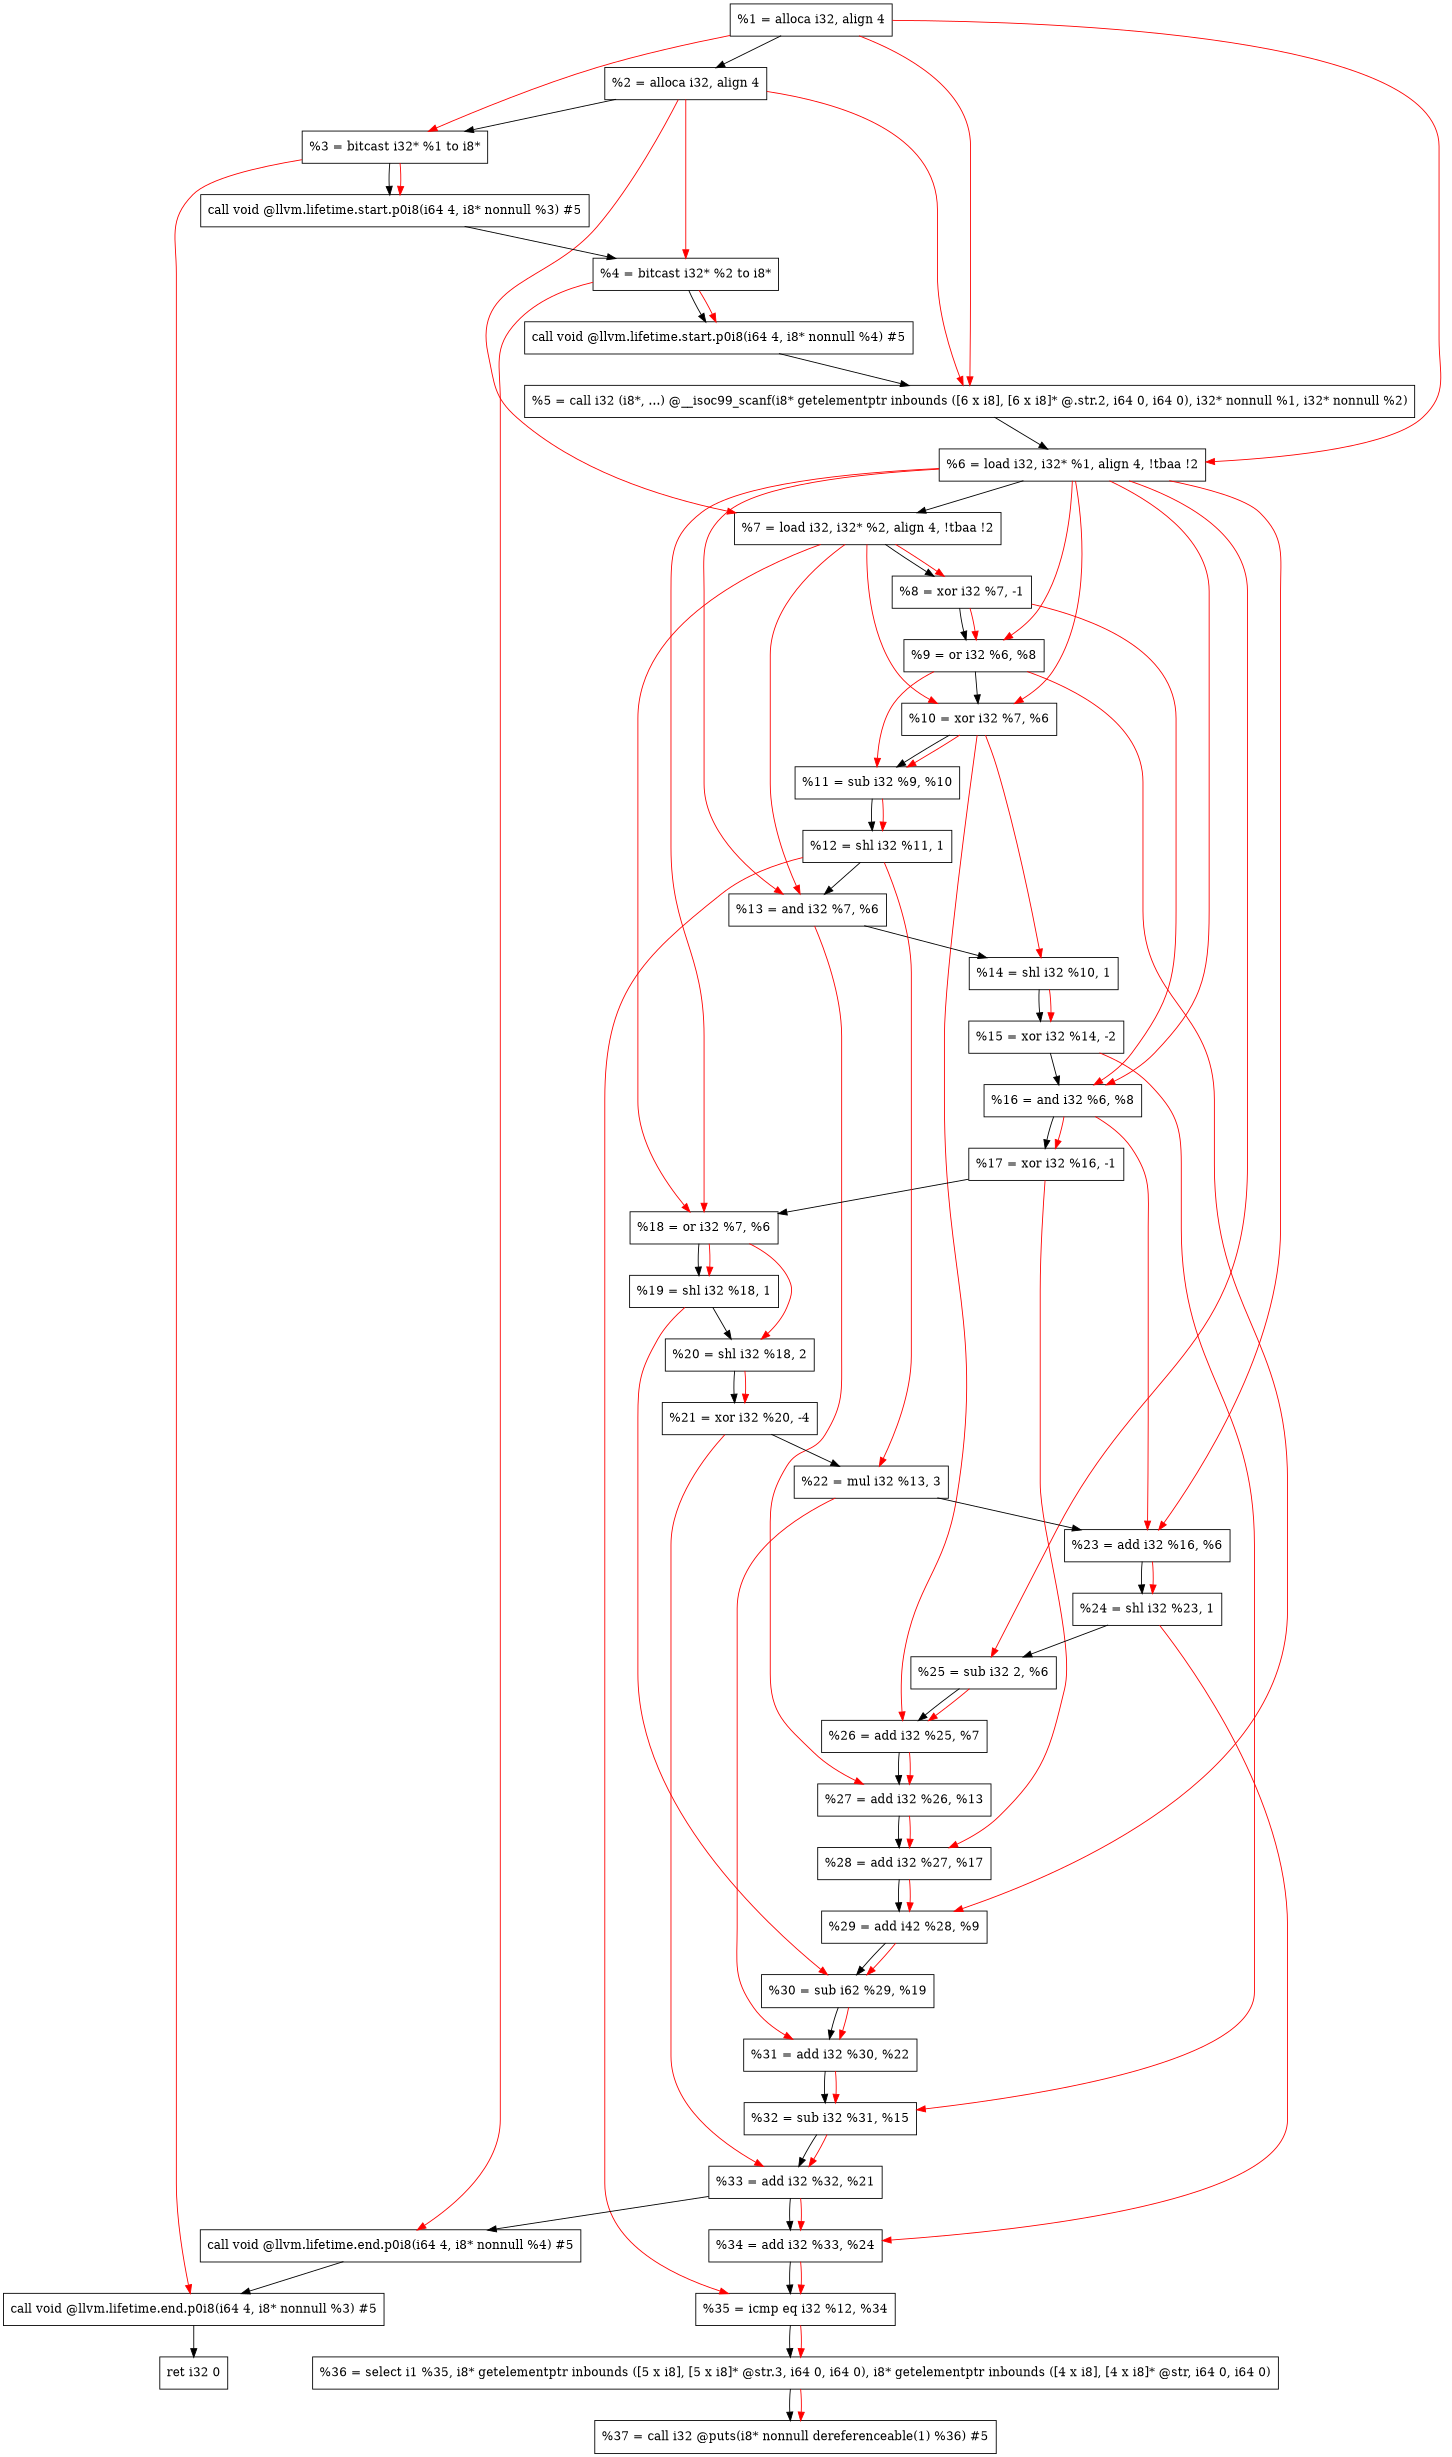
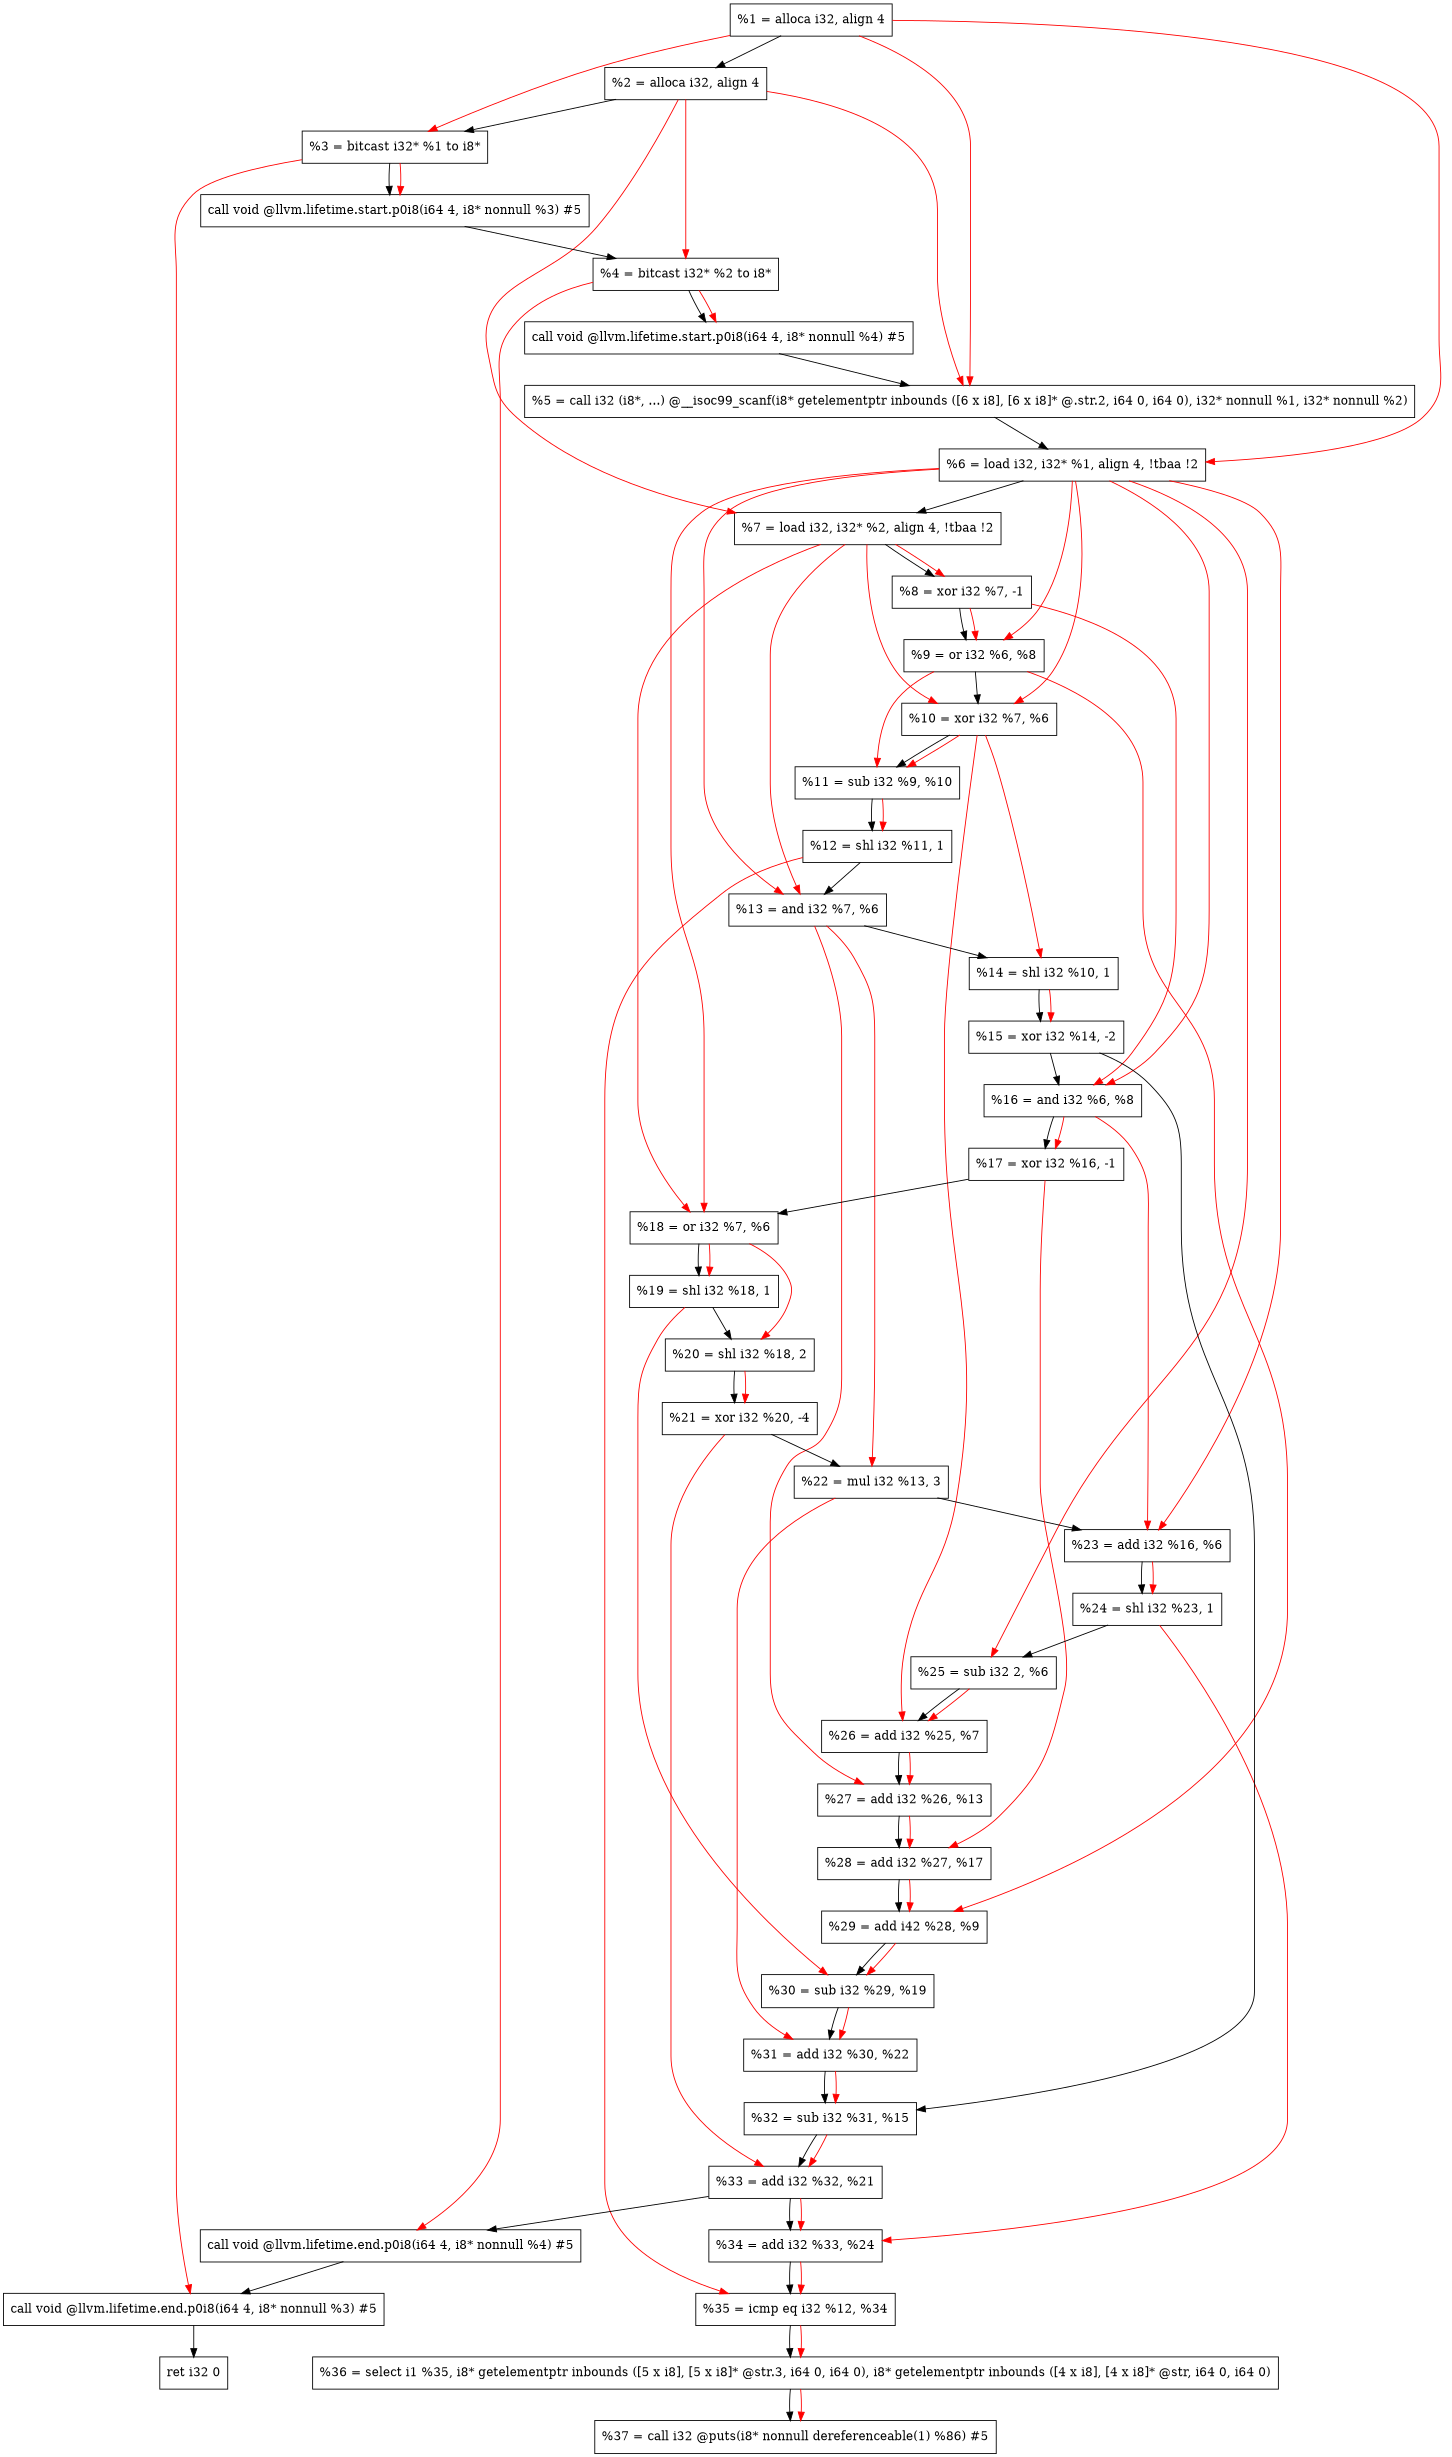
(911, 1161) -> (875, 1184)
(1254, 1680) -> (1254, 1680)
(848, 1991) -> (848, 1991)
(796, 2437) -> (796, 2437)
